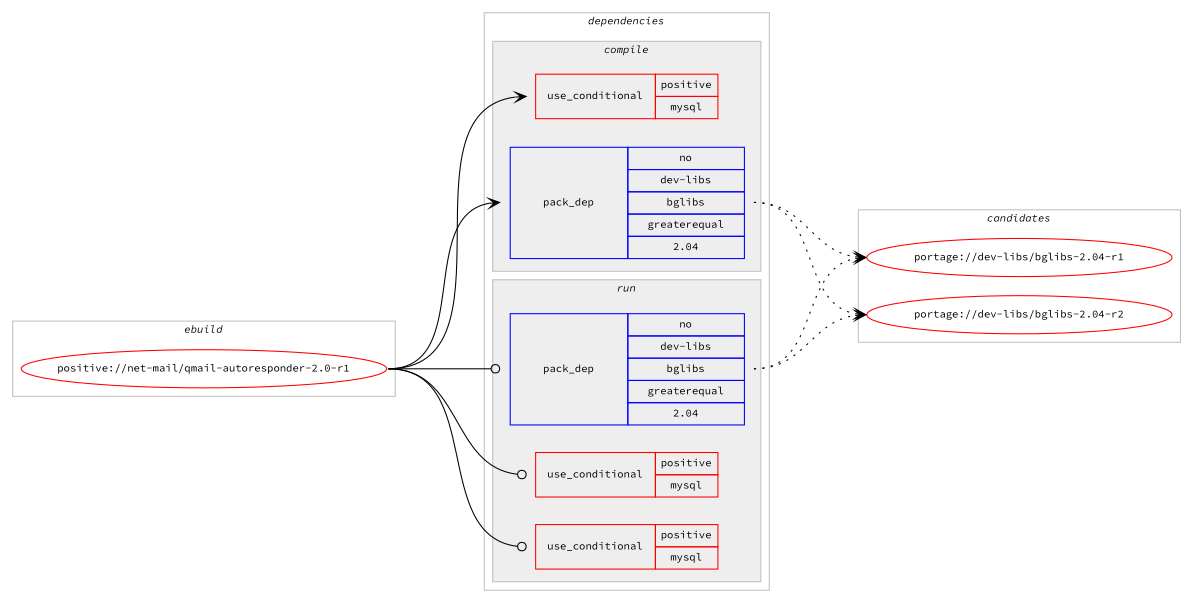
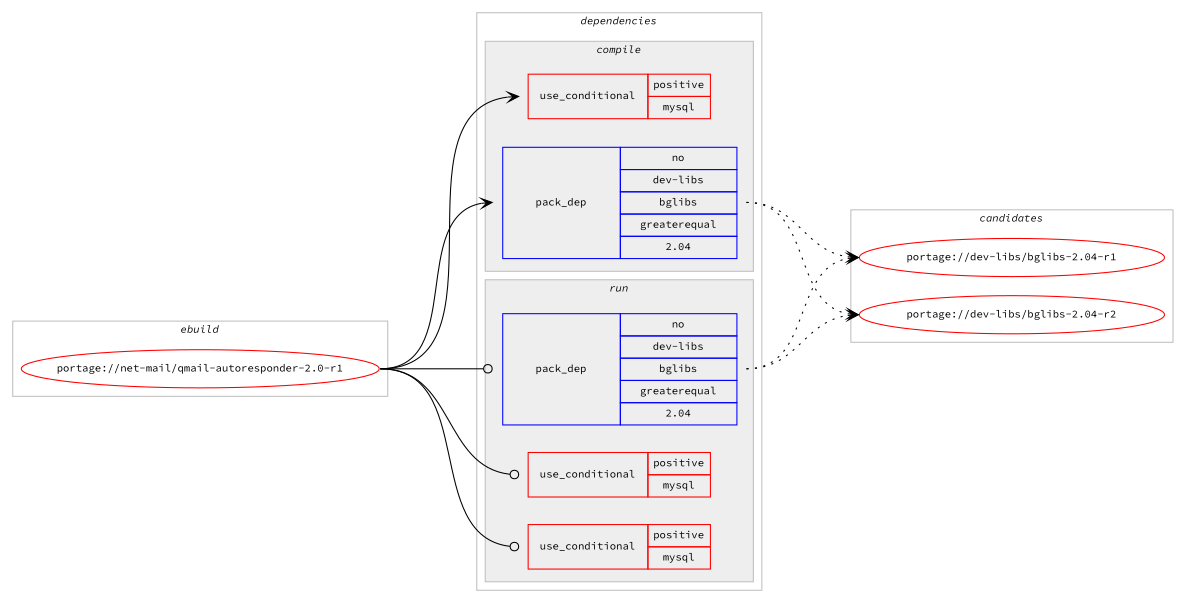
(204, 369) -> (200, 369)
